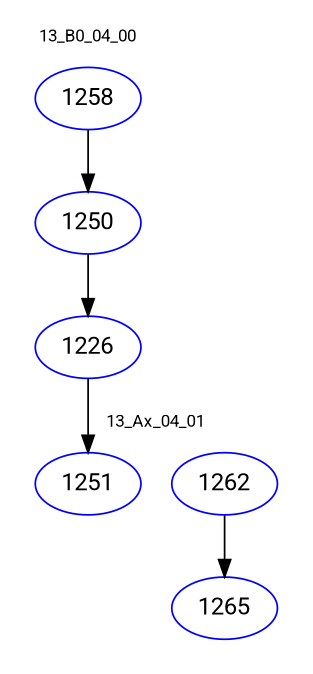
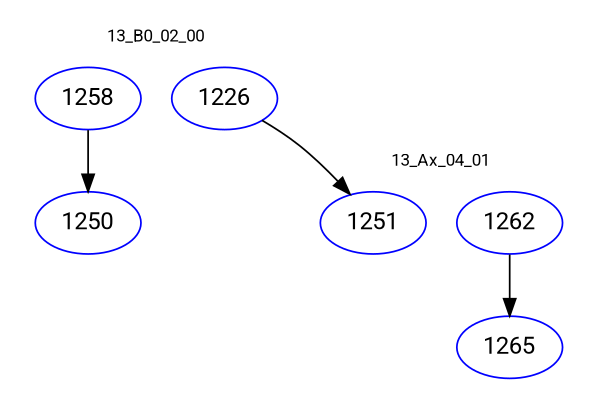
(88, 37) -> (156, 37)
(88, 277) -> none
